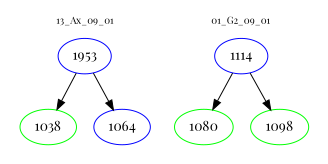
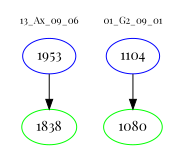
(85, 21) -> (50, 21)
(241, 56) -> (133, 56)
(48, 127) -> (49, 127)
(122, 127) -> none
(280, 127) -> none
